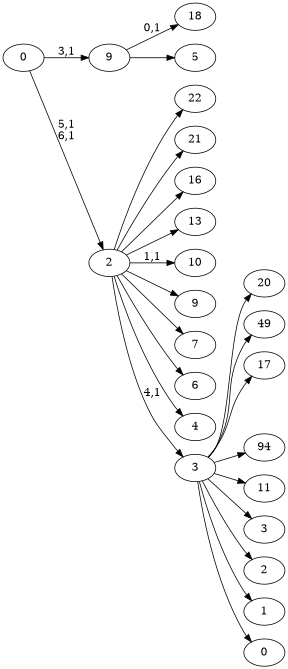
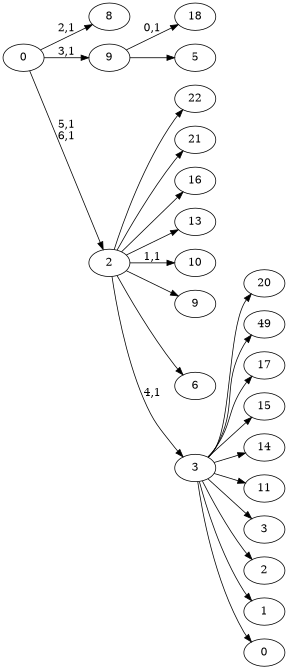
none -> (109, 17)
(195, 345) -> none
none -> (264, 406)
(195, 427) -> none
(264, 447) -> (264, 447)
